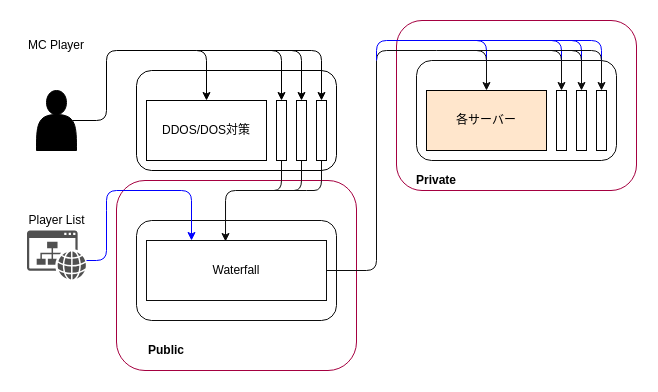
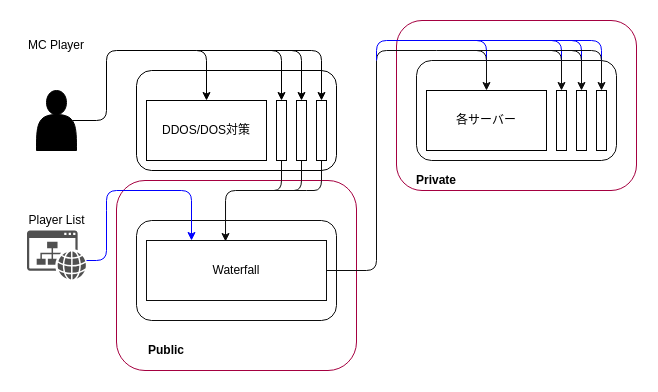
(487, 121) -> (487, 121)
